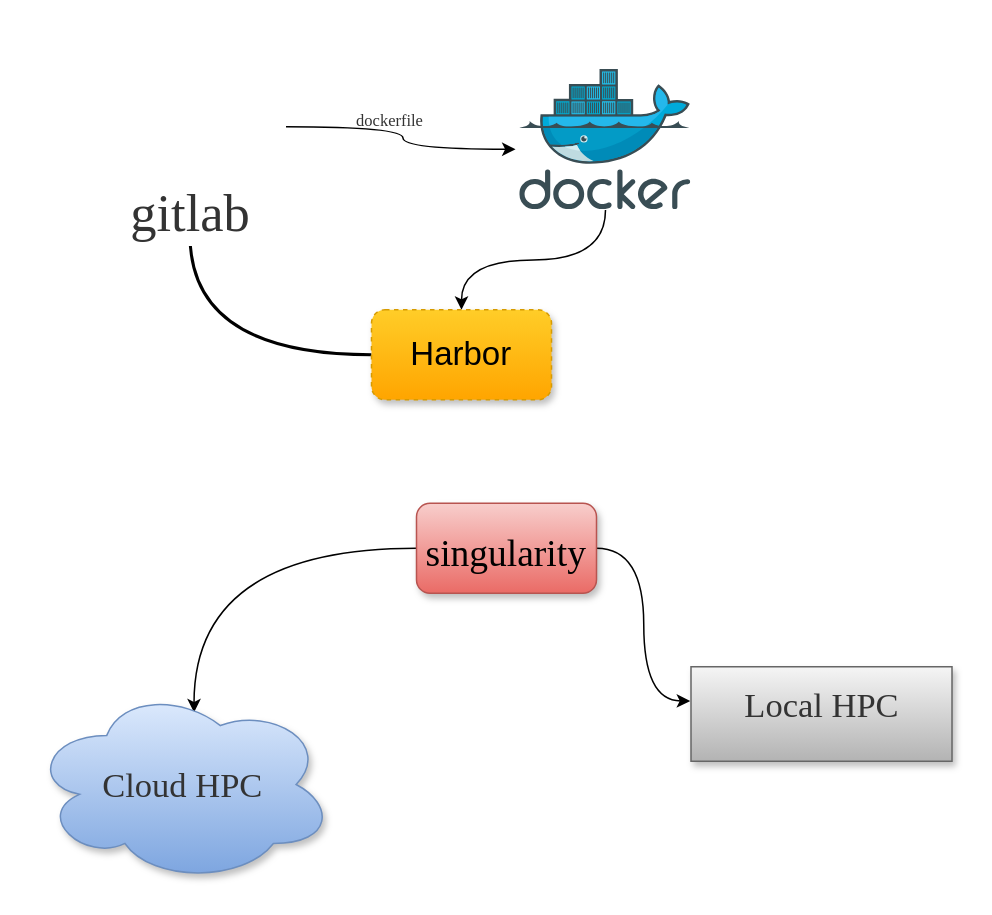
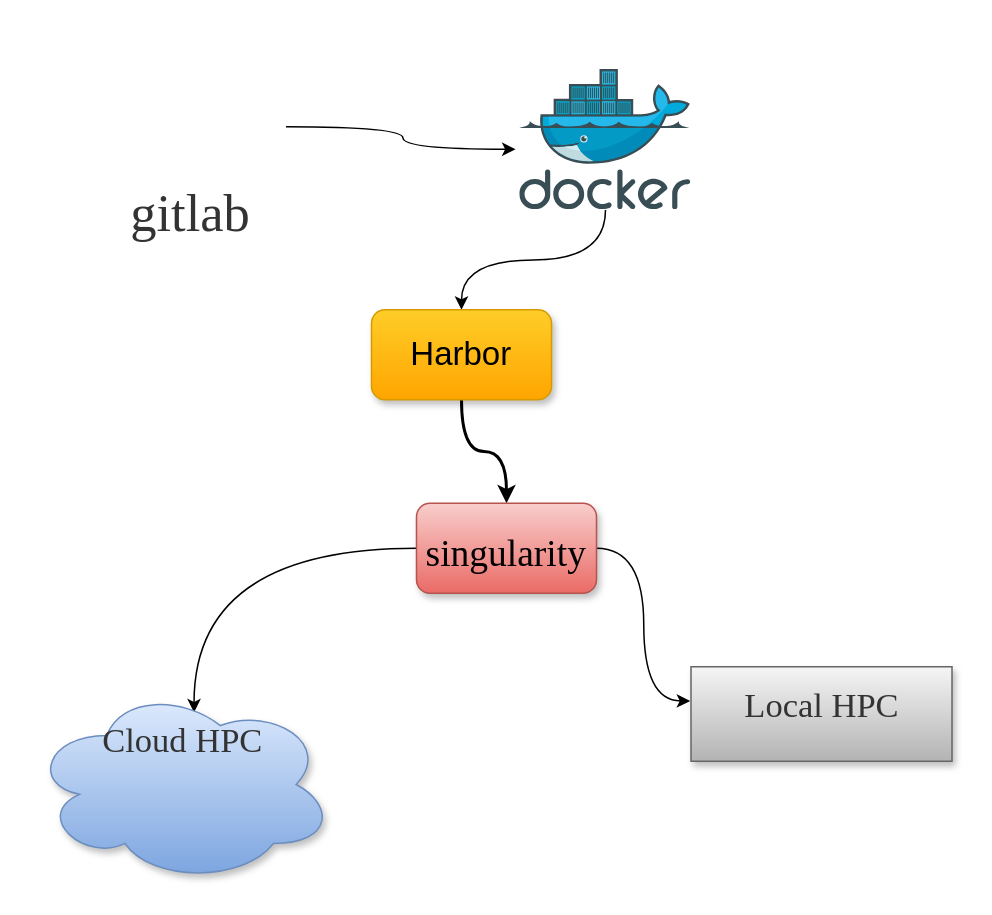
(389, 120) -> none
(256, 336) -> (479, 451)
(461, 355) -> (461, 355)
(177, 785) -> (177, 740)
